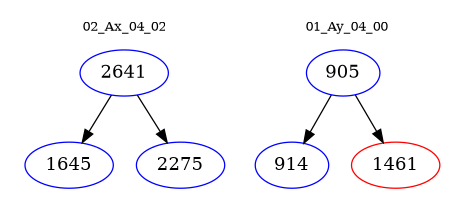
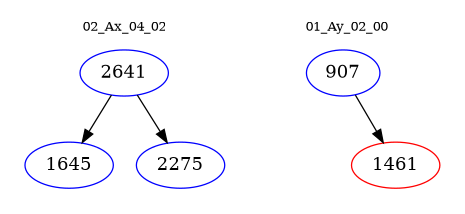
(347, 28) -> (347, 28)
(343, 73) -> (343, 73)
(292, 165) -> none
